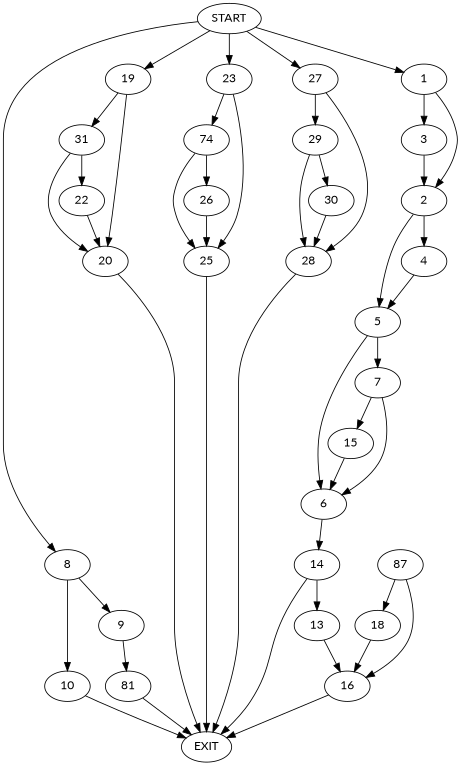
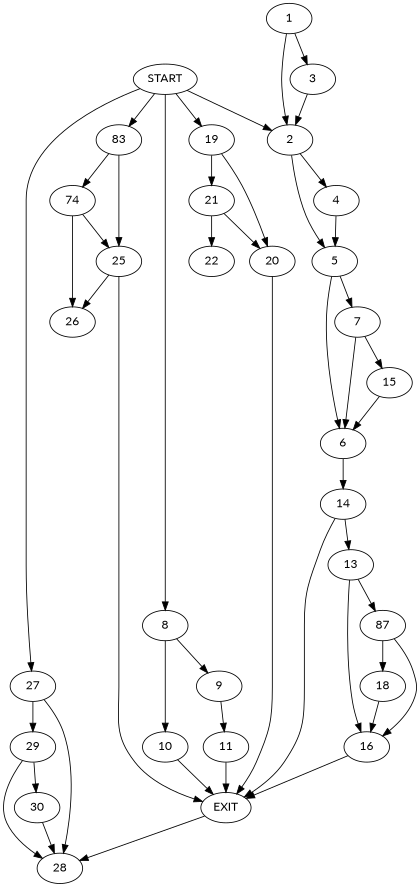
(326, 49) -> (225, 109)
(229, 79) -> (119, 140)
(82, 140) -> (212, 201)
(92, 227) -> none
(207, 227) -> (98, 288)
(239, 492) -> (146, 837)
none -> (365, 591)
(128, 686) -> (226, 747)
